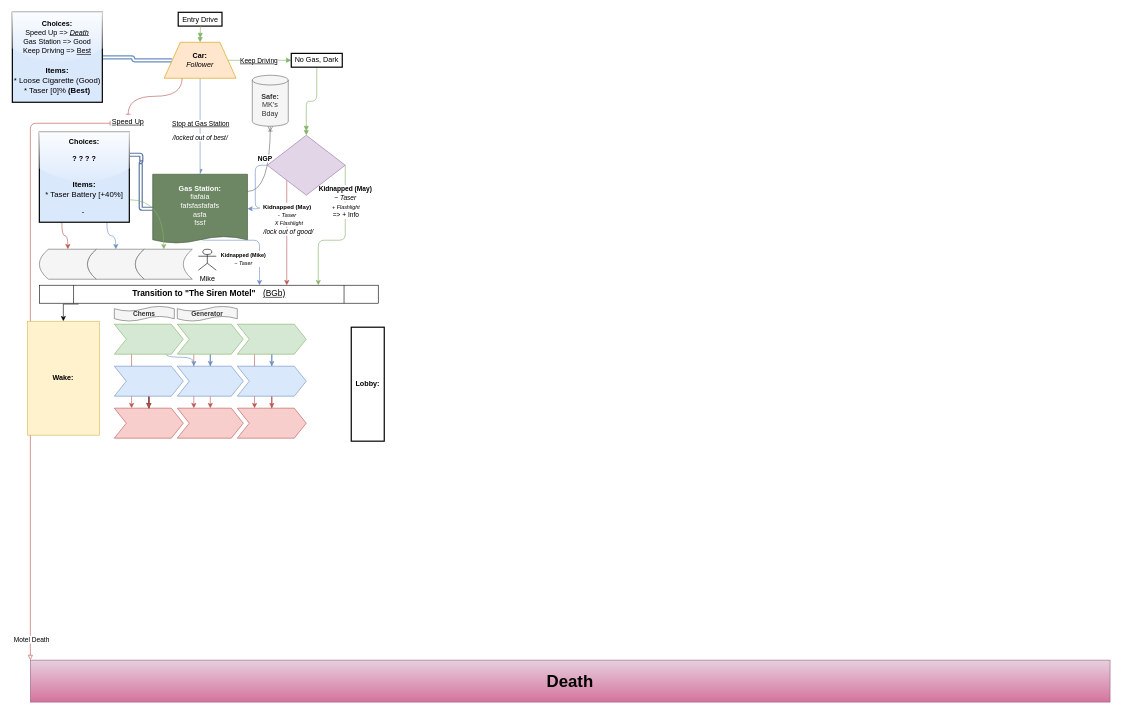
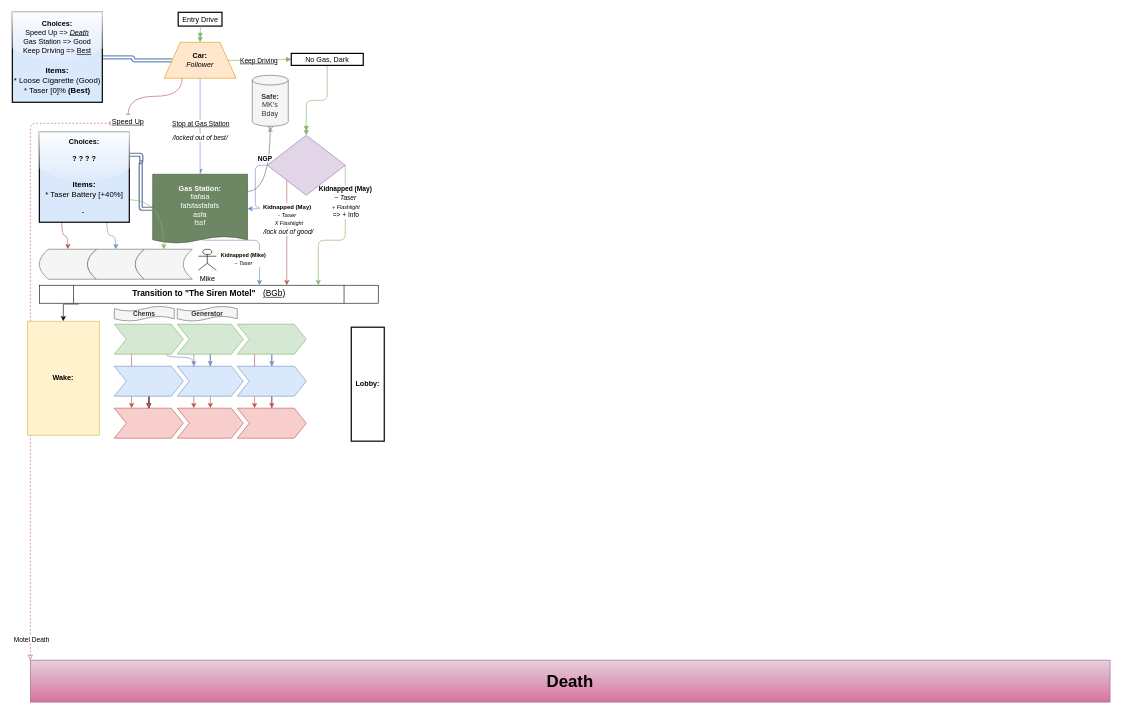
(317, 60) -> (327, 59)
(30, 183) -> (30, 183)
